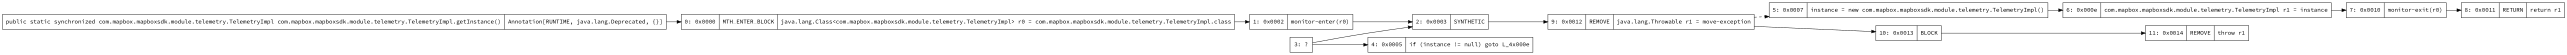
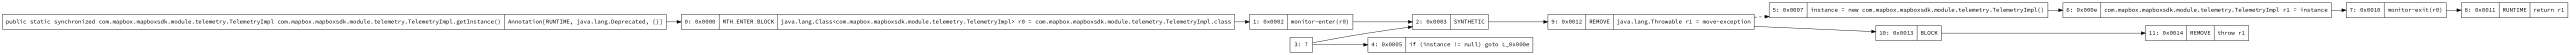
(2513, 10) -> (2515, 10)
(1469, 45) -> (1469, 45)
